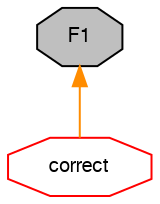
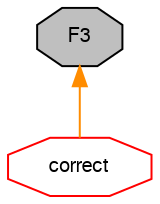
(80, 37) -> (80, 37)
